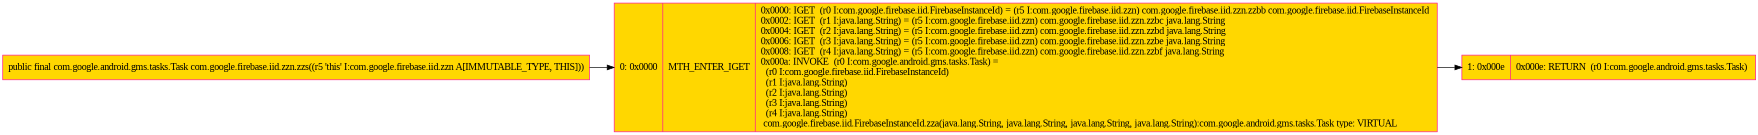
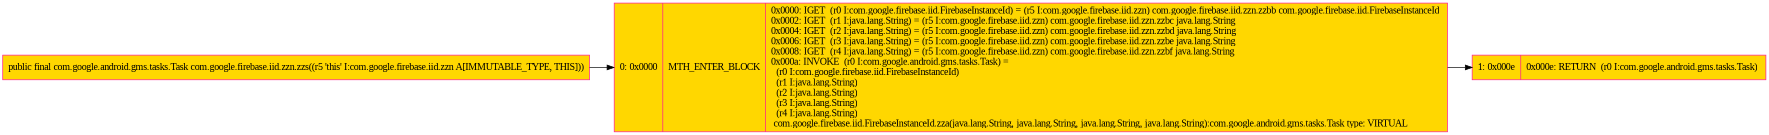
(709, 67) -> (714, 67)
